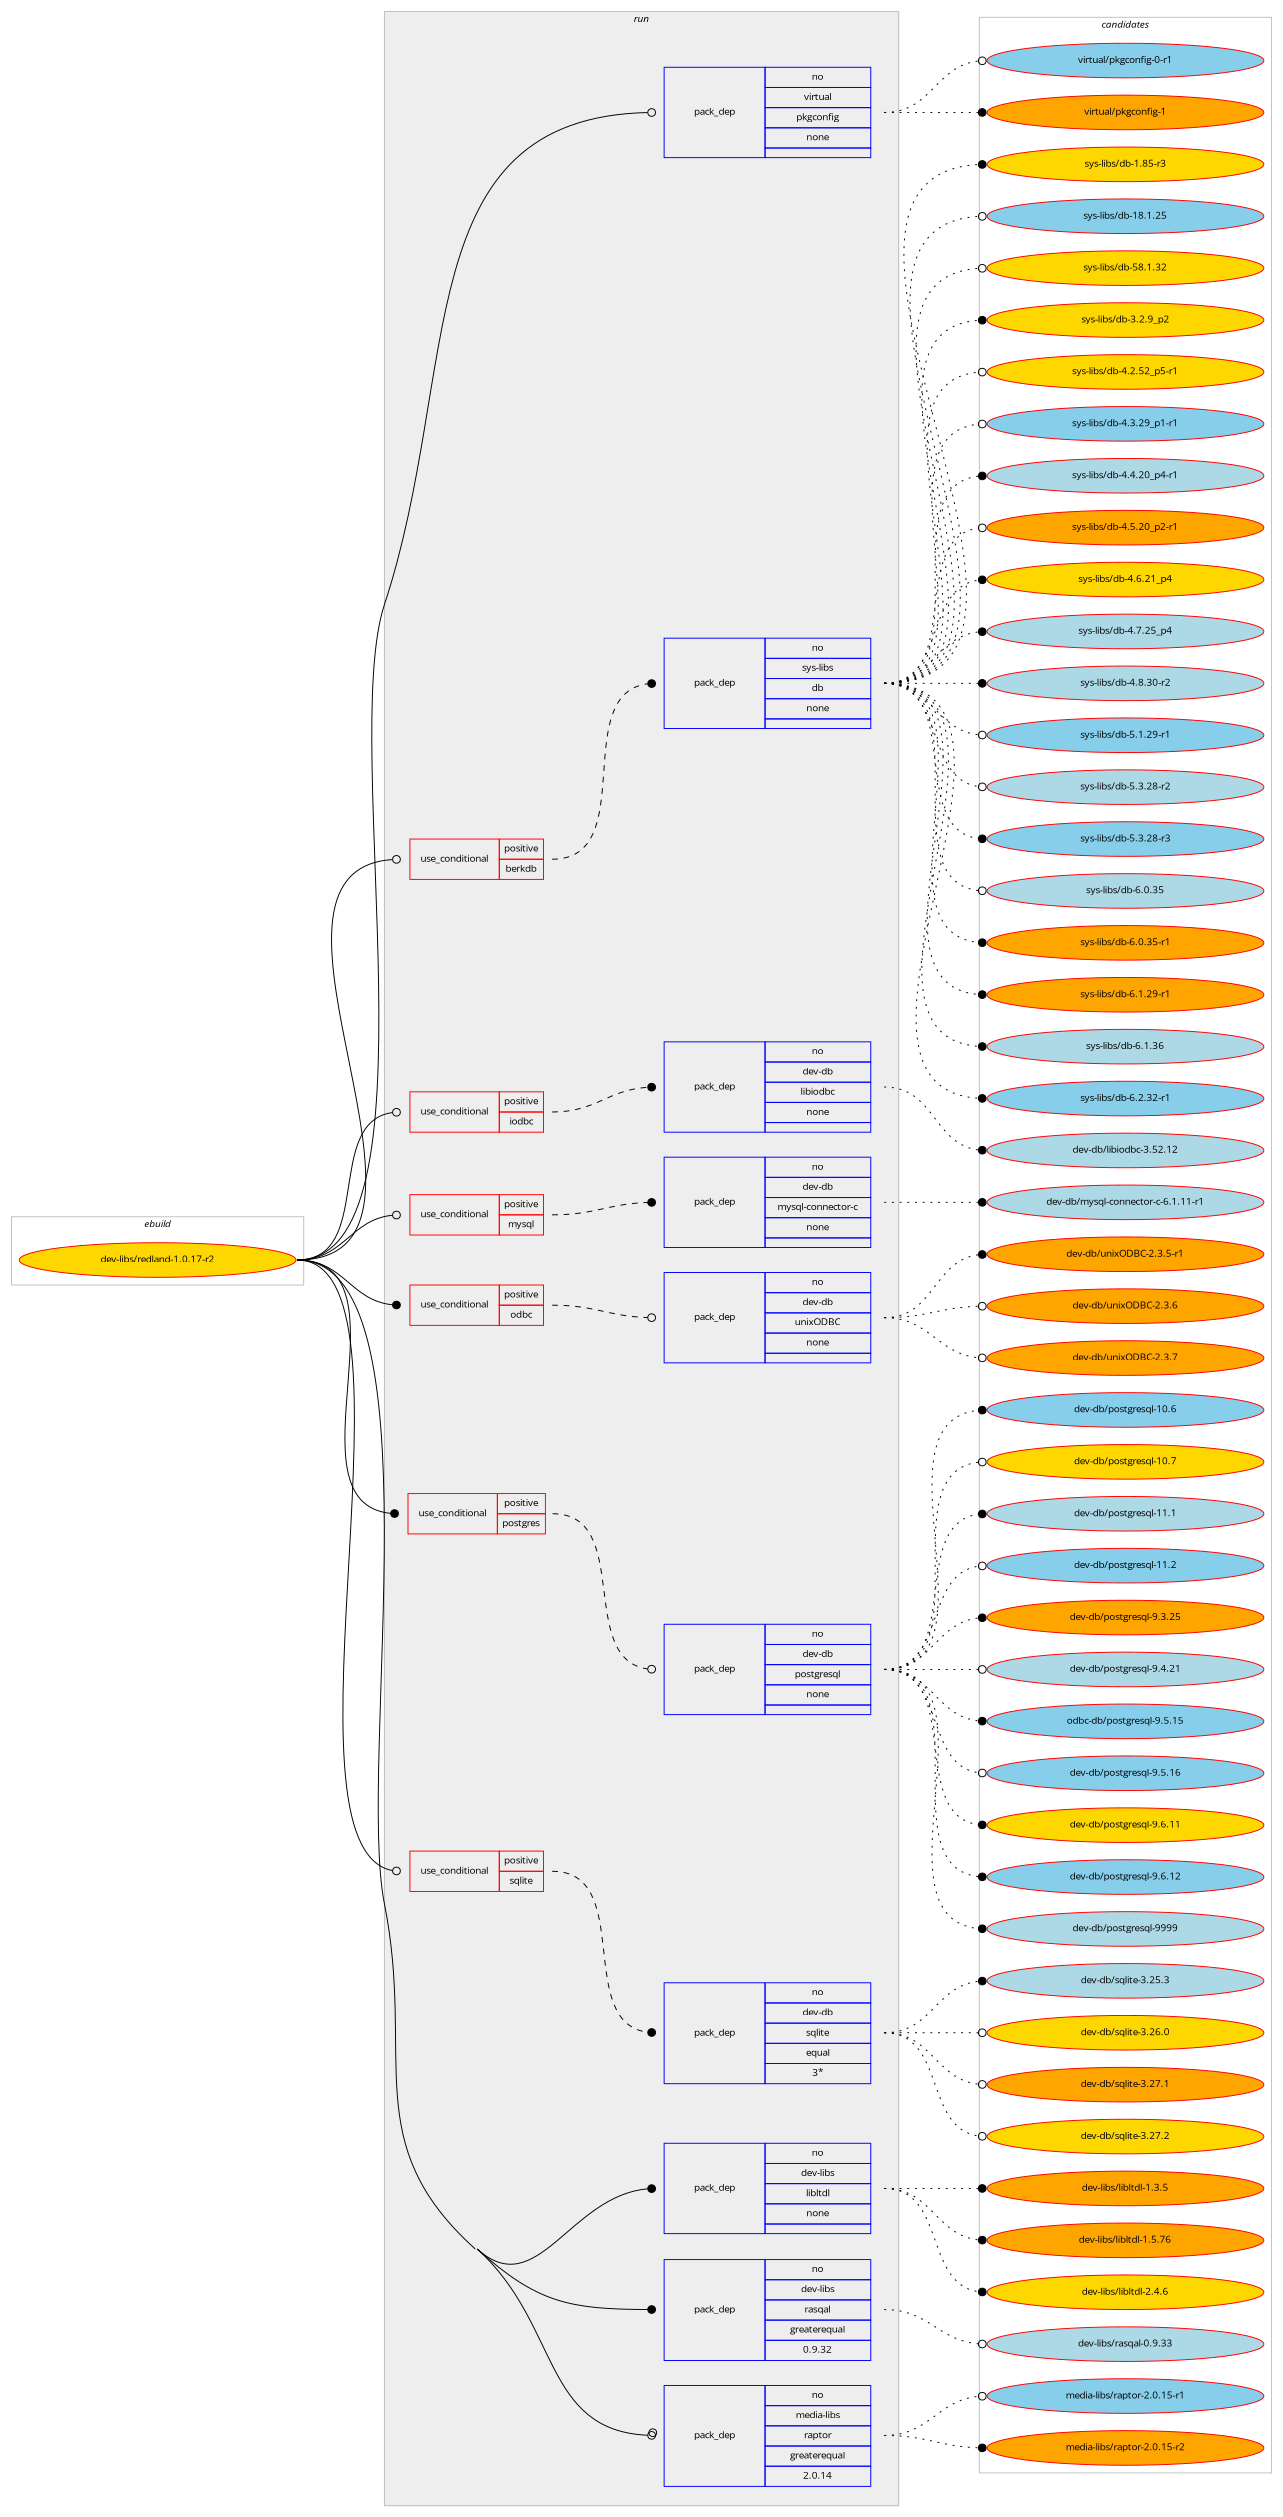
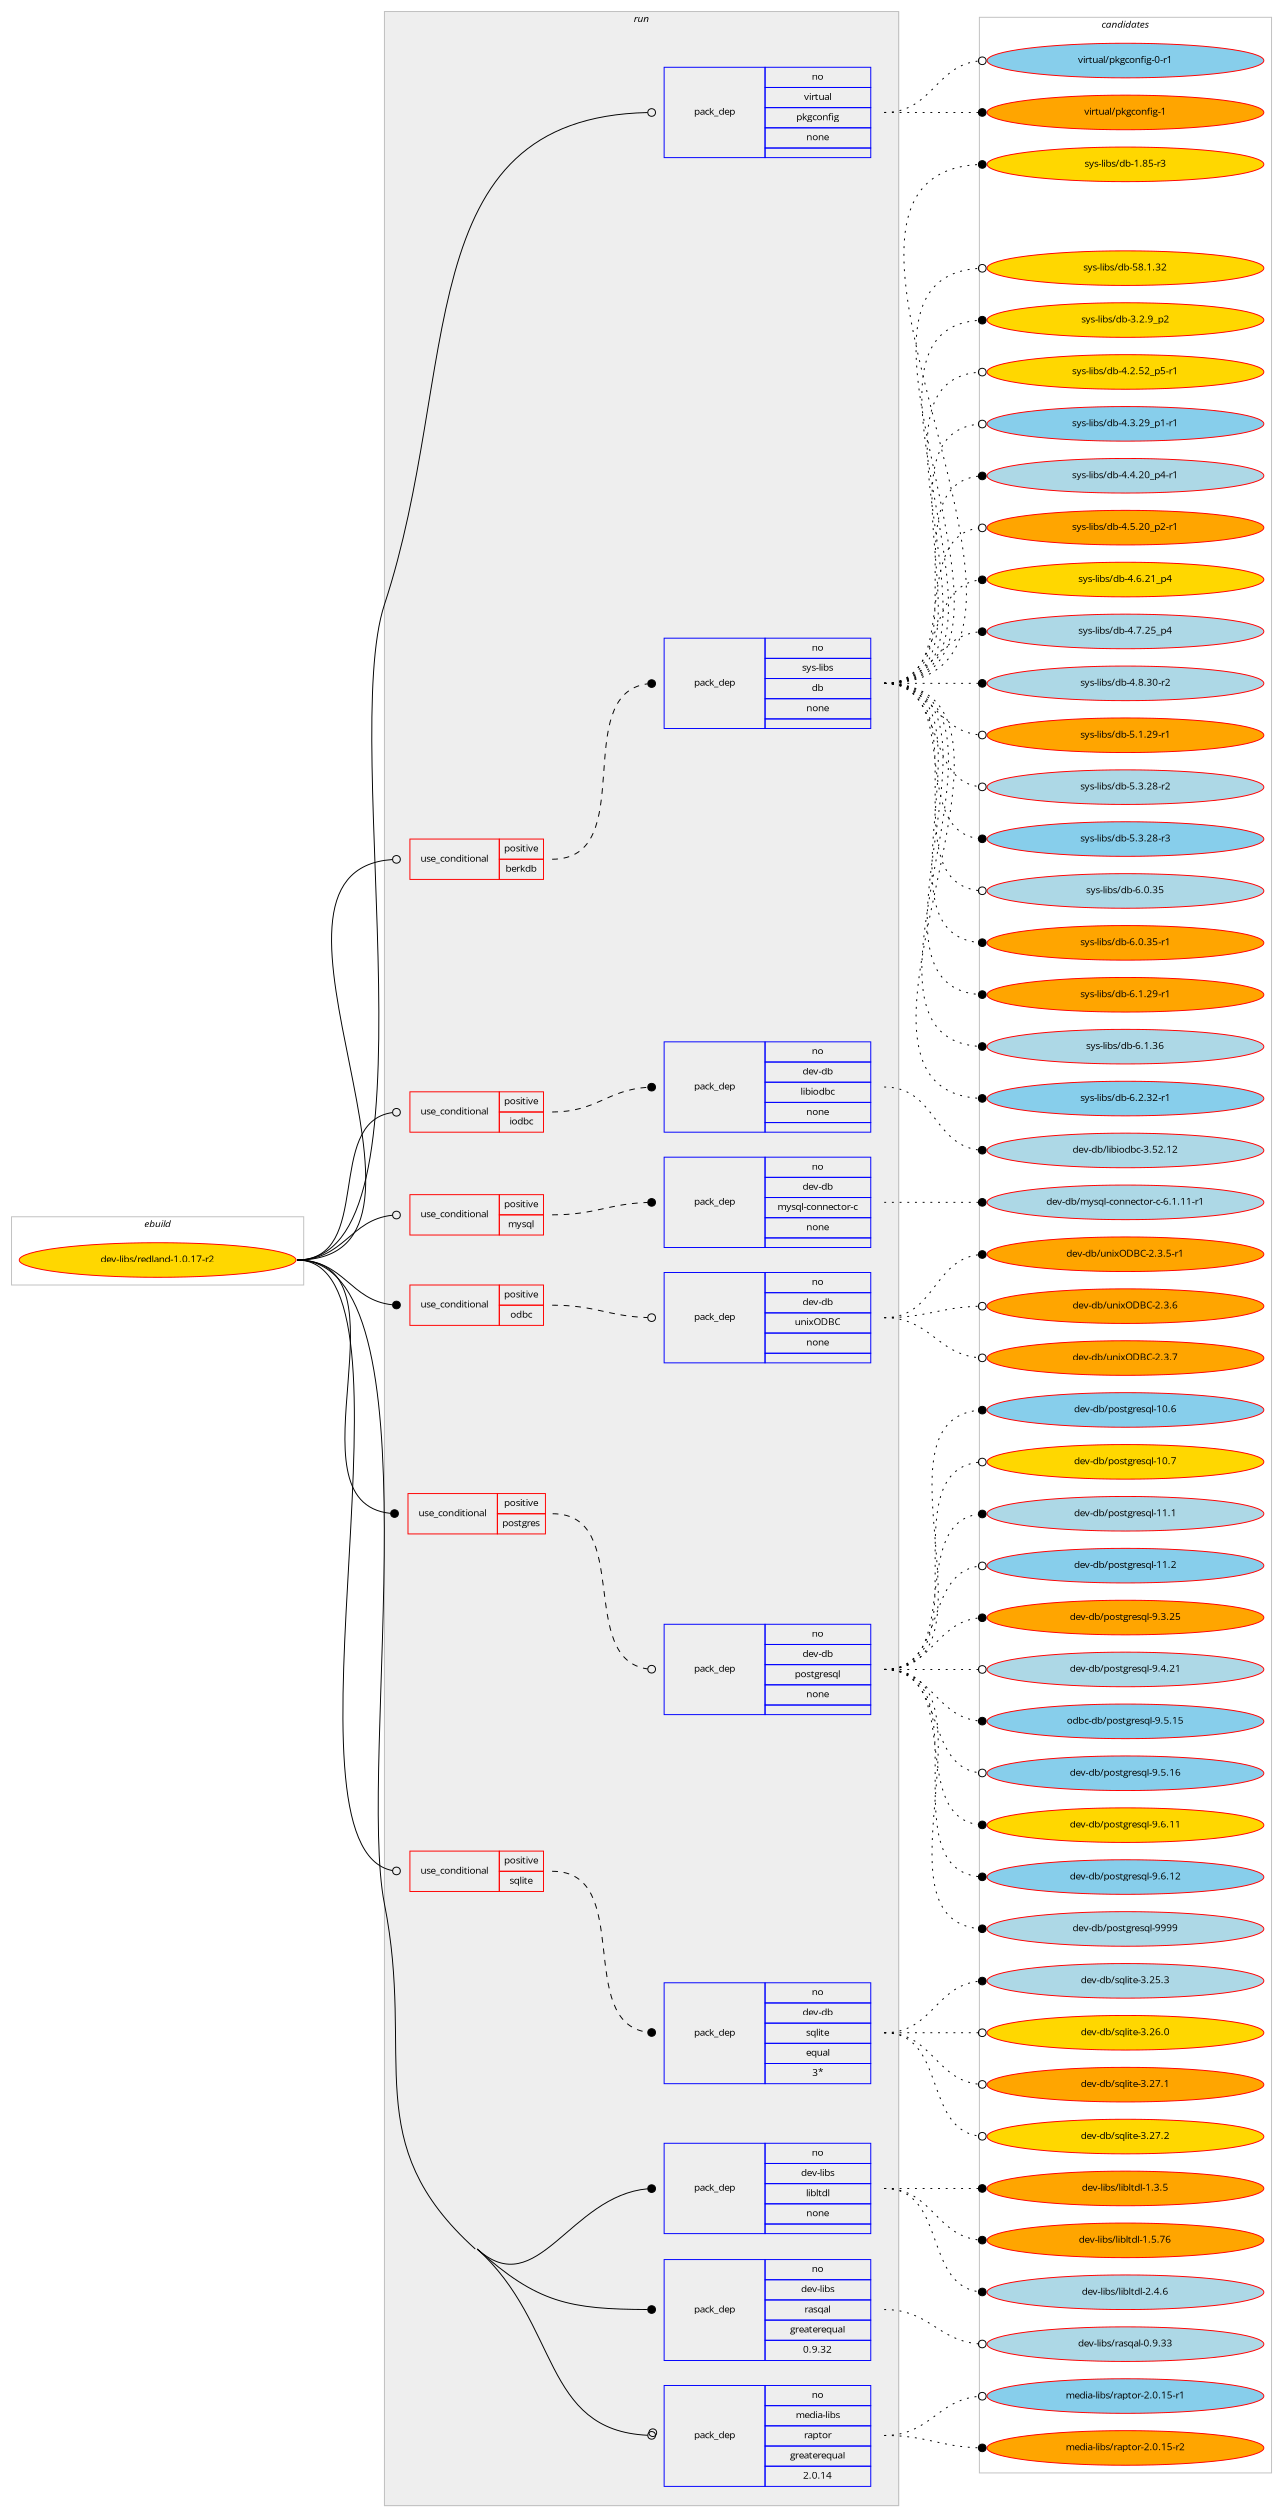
(1125, 216) -> none
(1125, 735) -> (1125, 735)
(1125, 2292) -> (1125, 2292)
